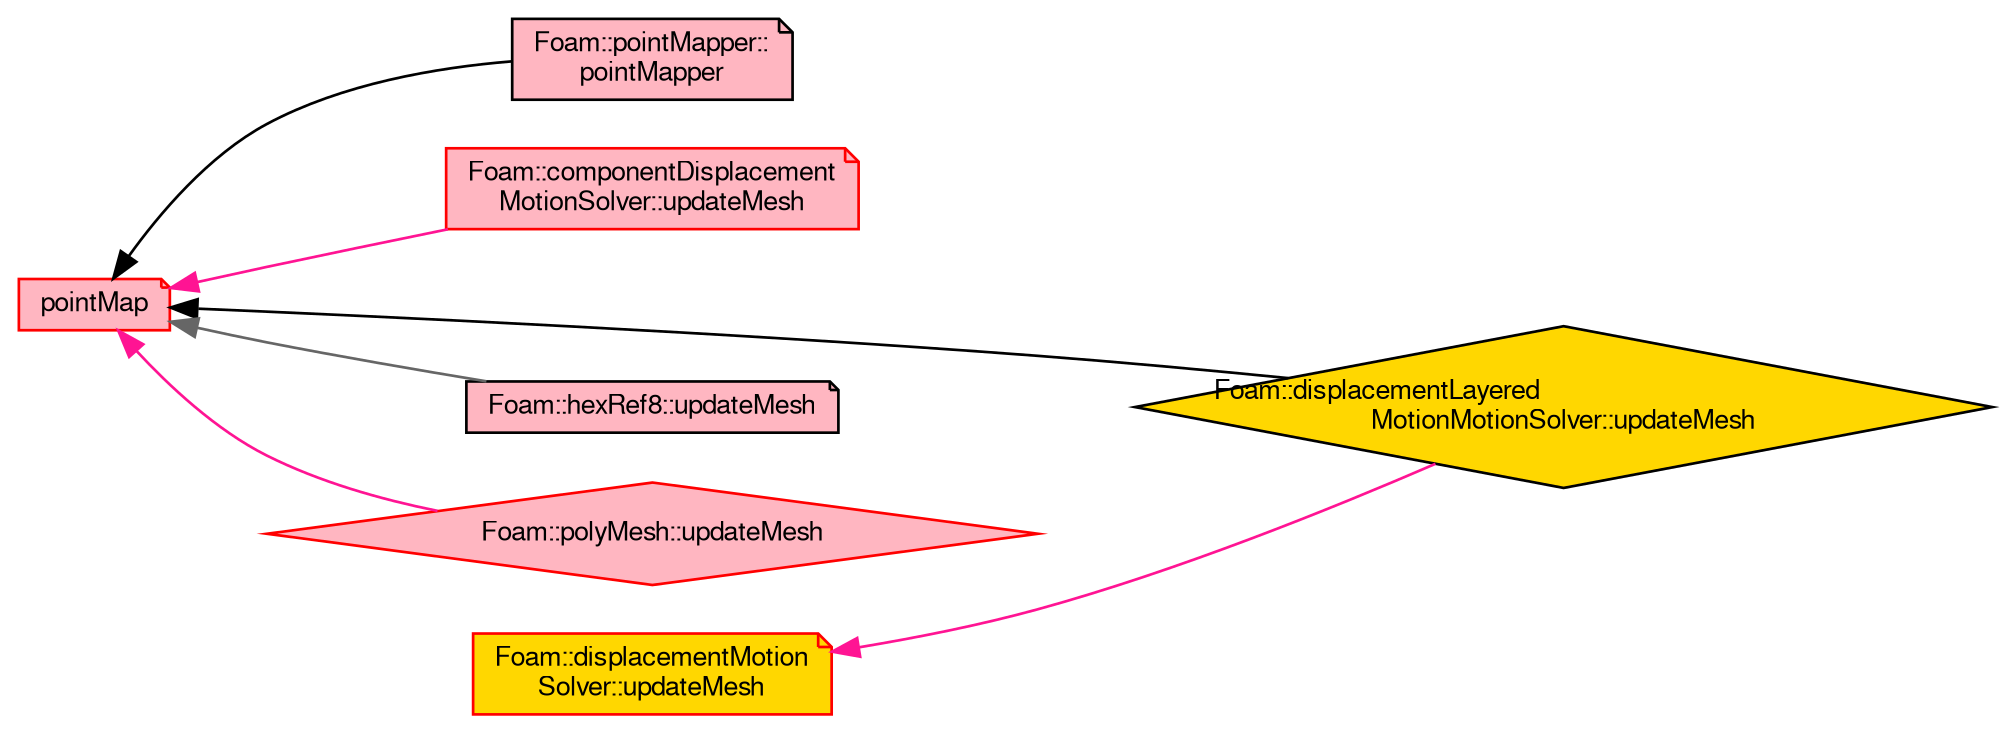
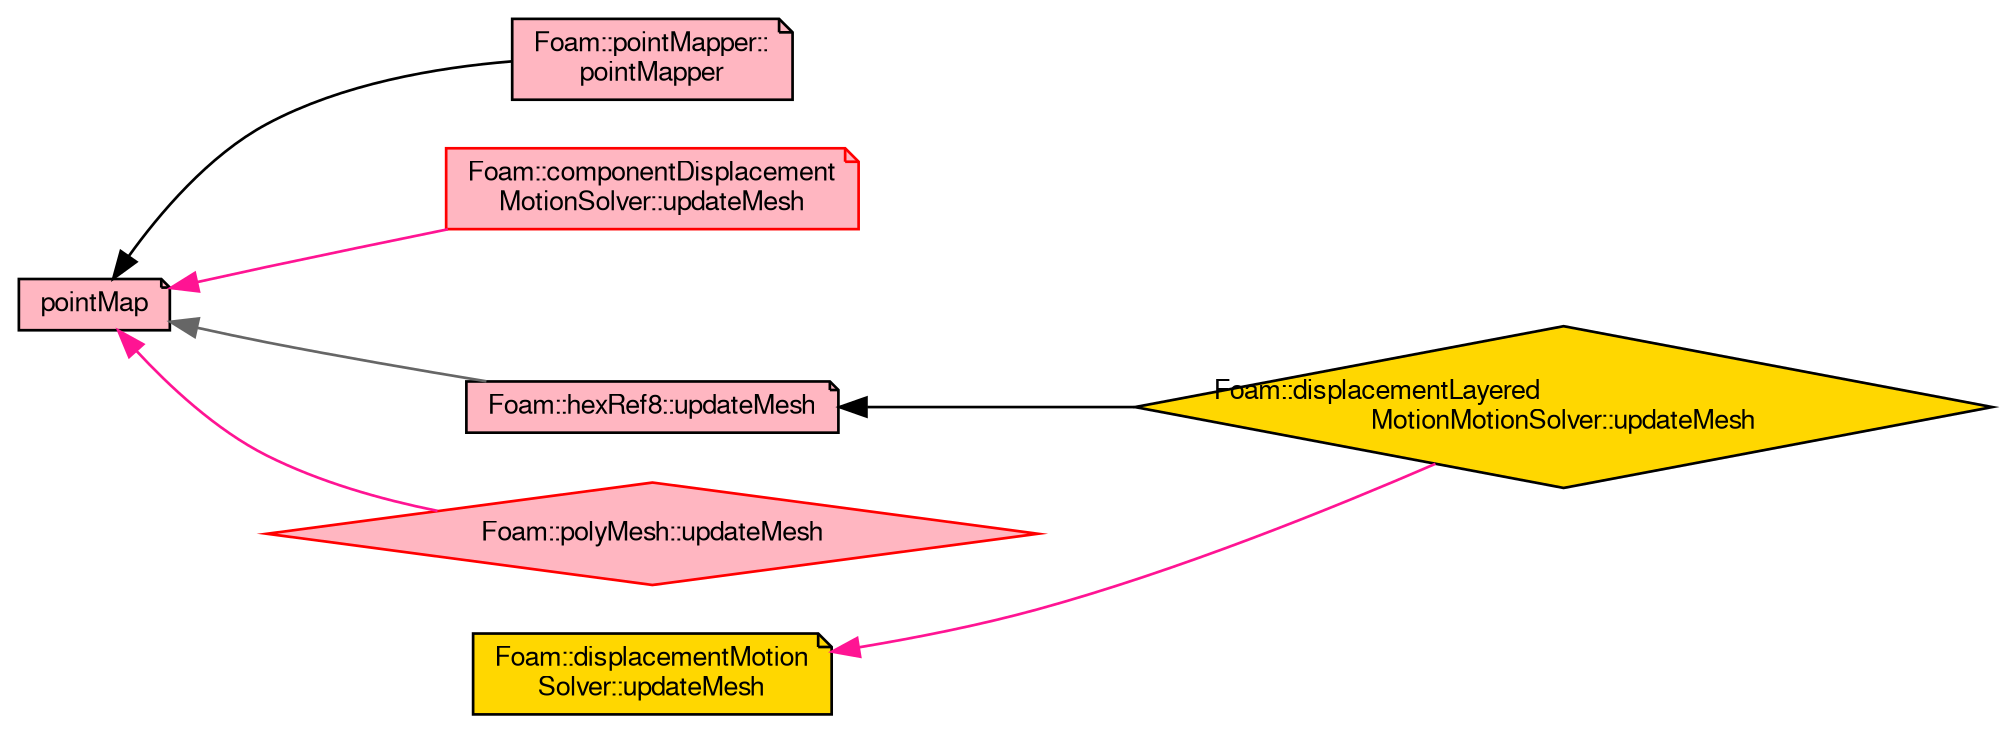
(94, 305) -> (94, 305)
(744, 336) -> (1001, 407)
(652, 674) -> (652, 674)
